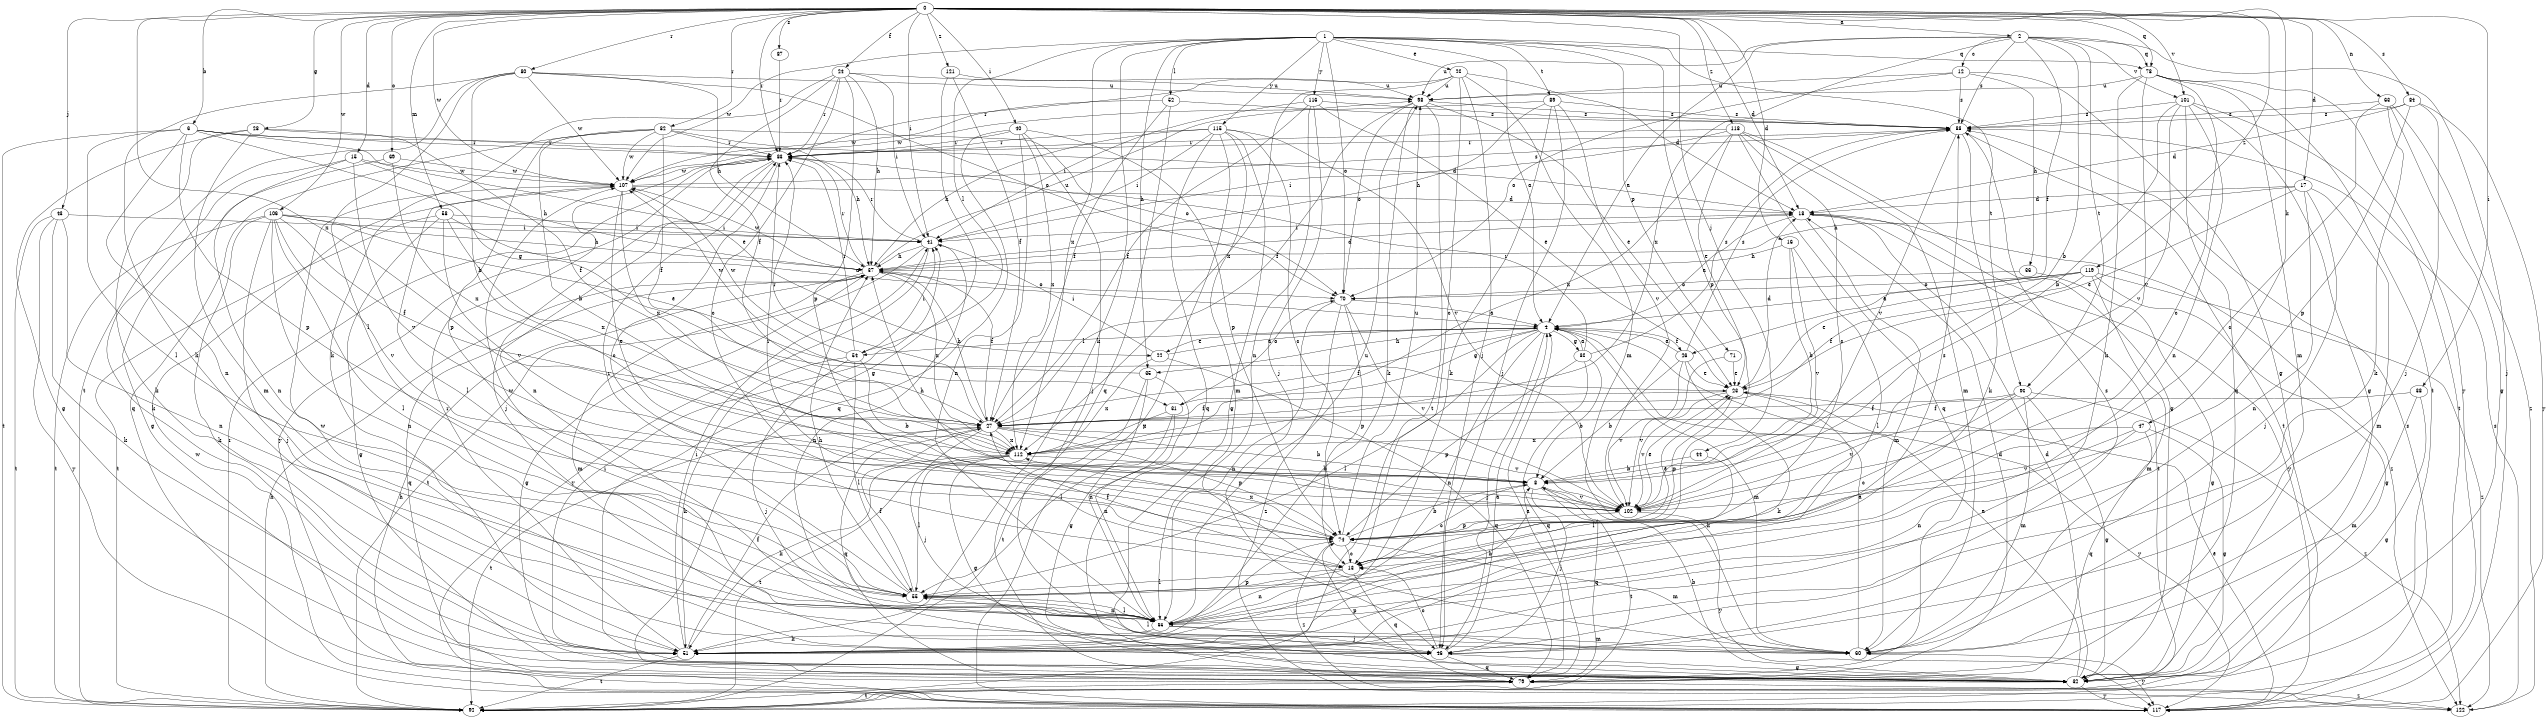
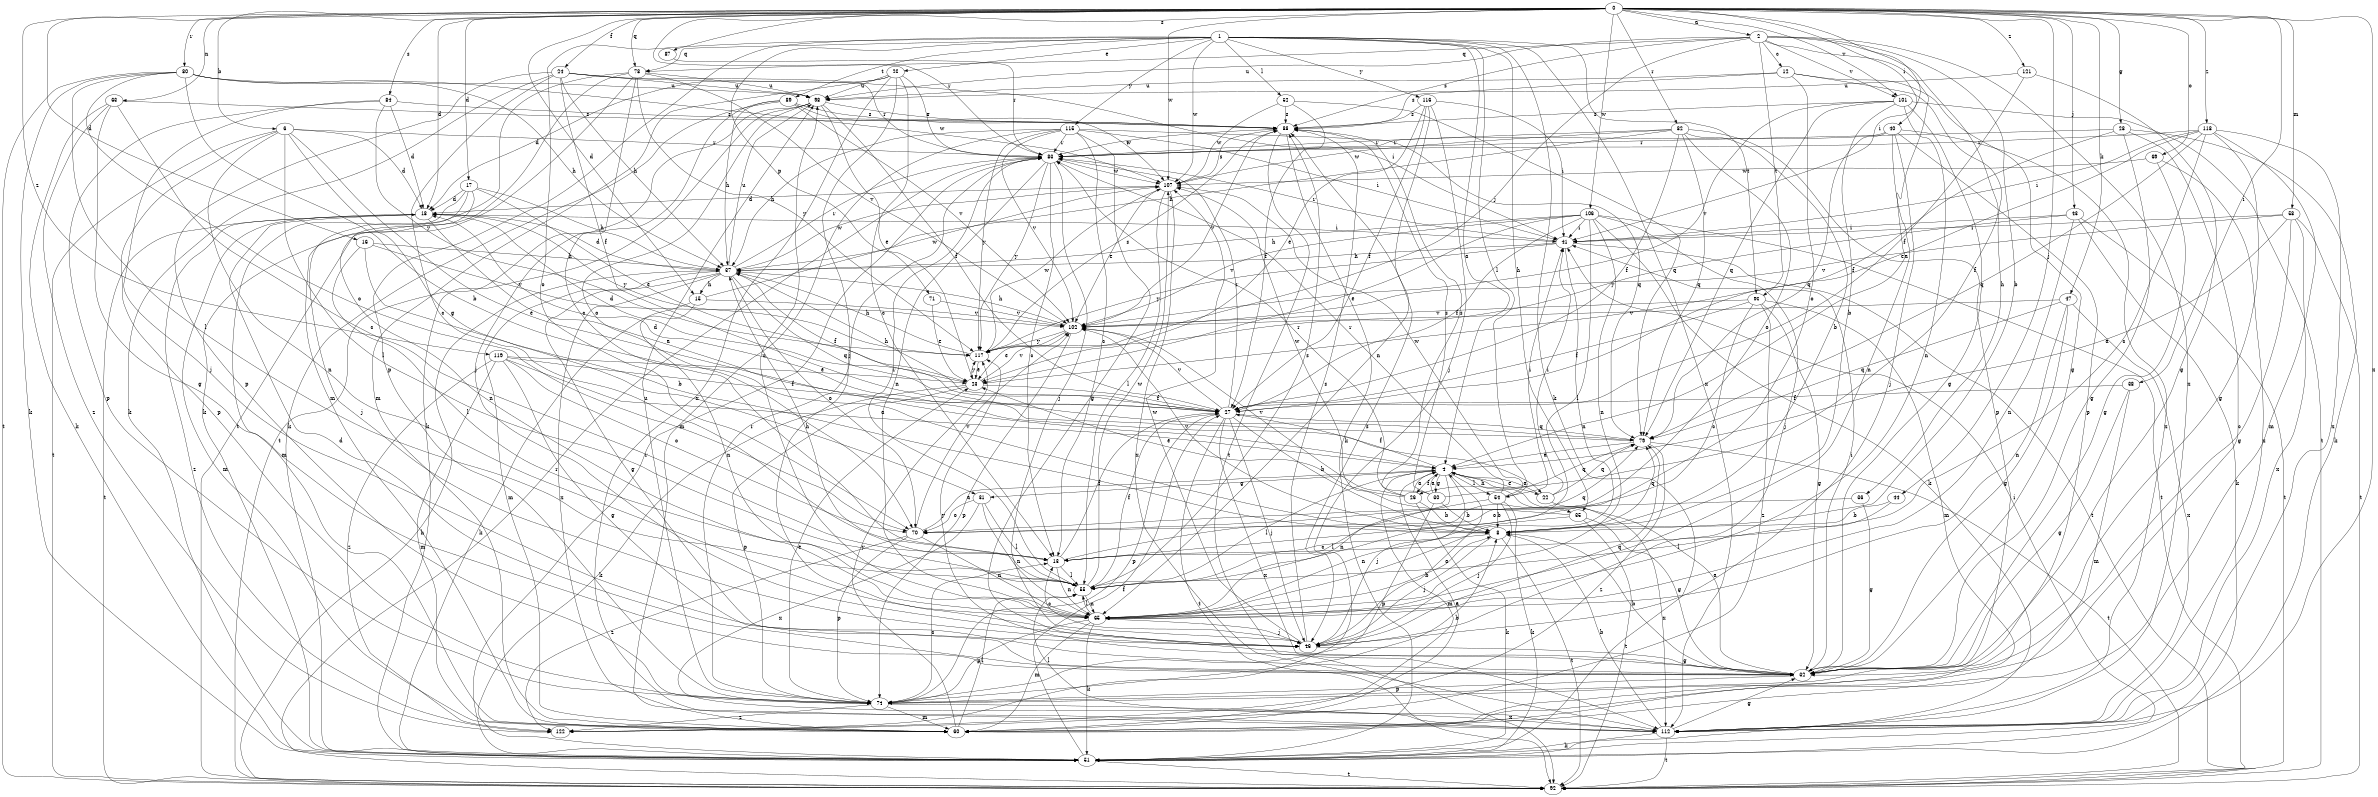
(631, 239) -> (710, 281)
(266, 391) -> (2239, 427)
